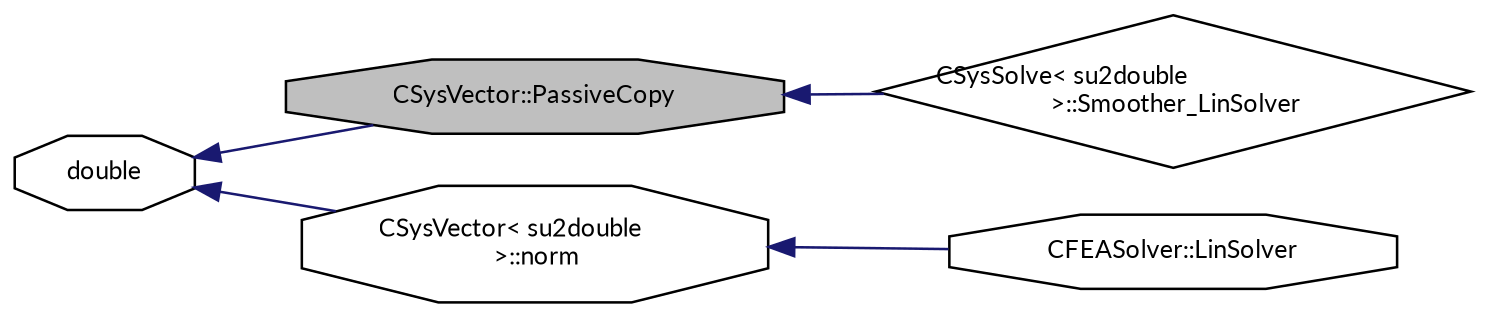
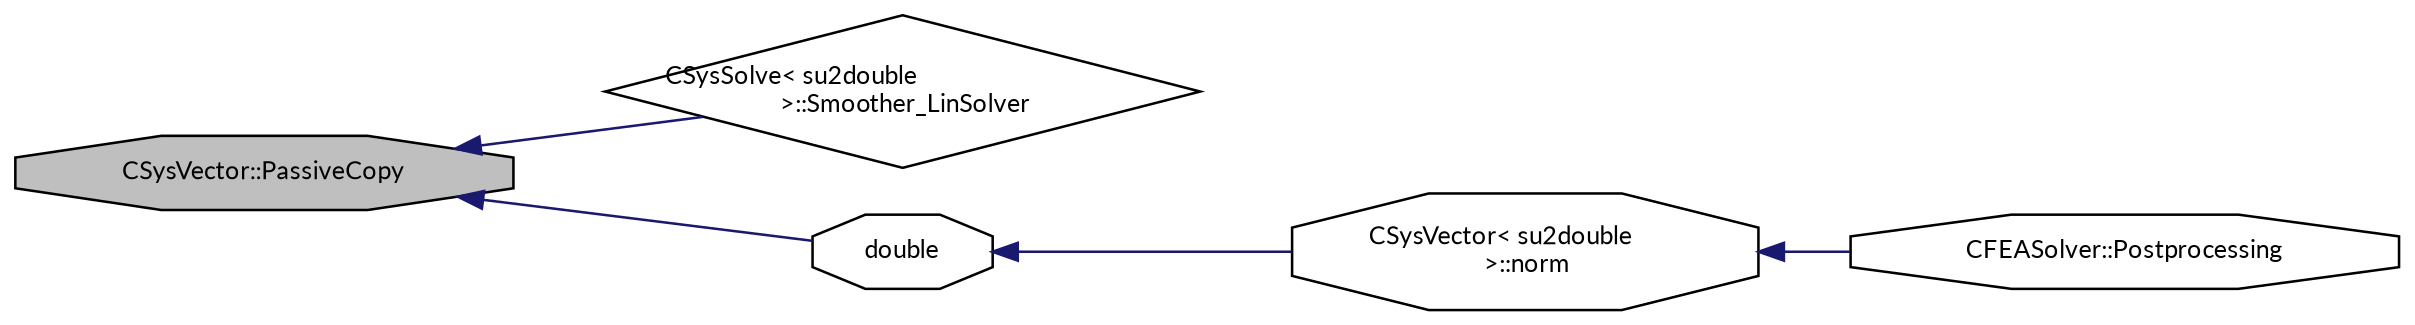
(296, 139) -> (648, 220)
(1173, 252) -> (2125, 252)
